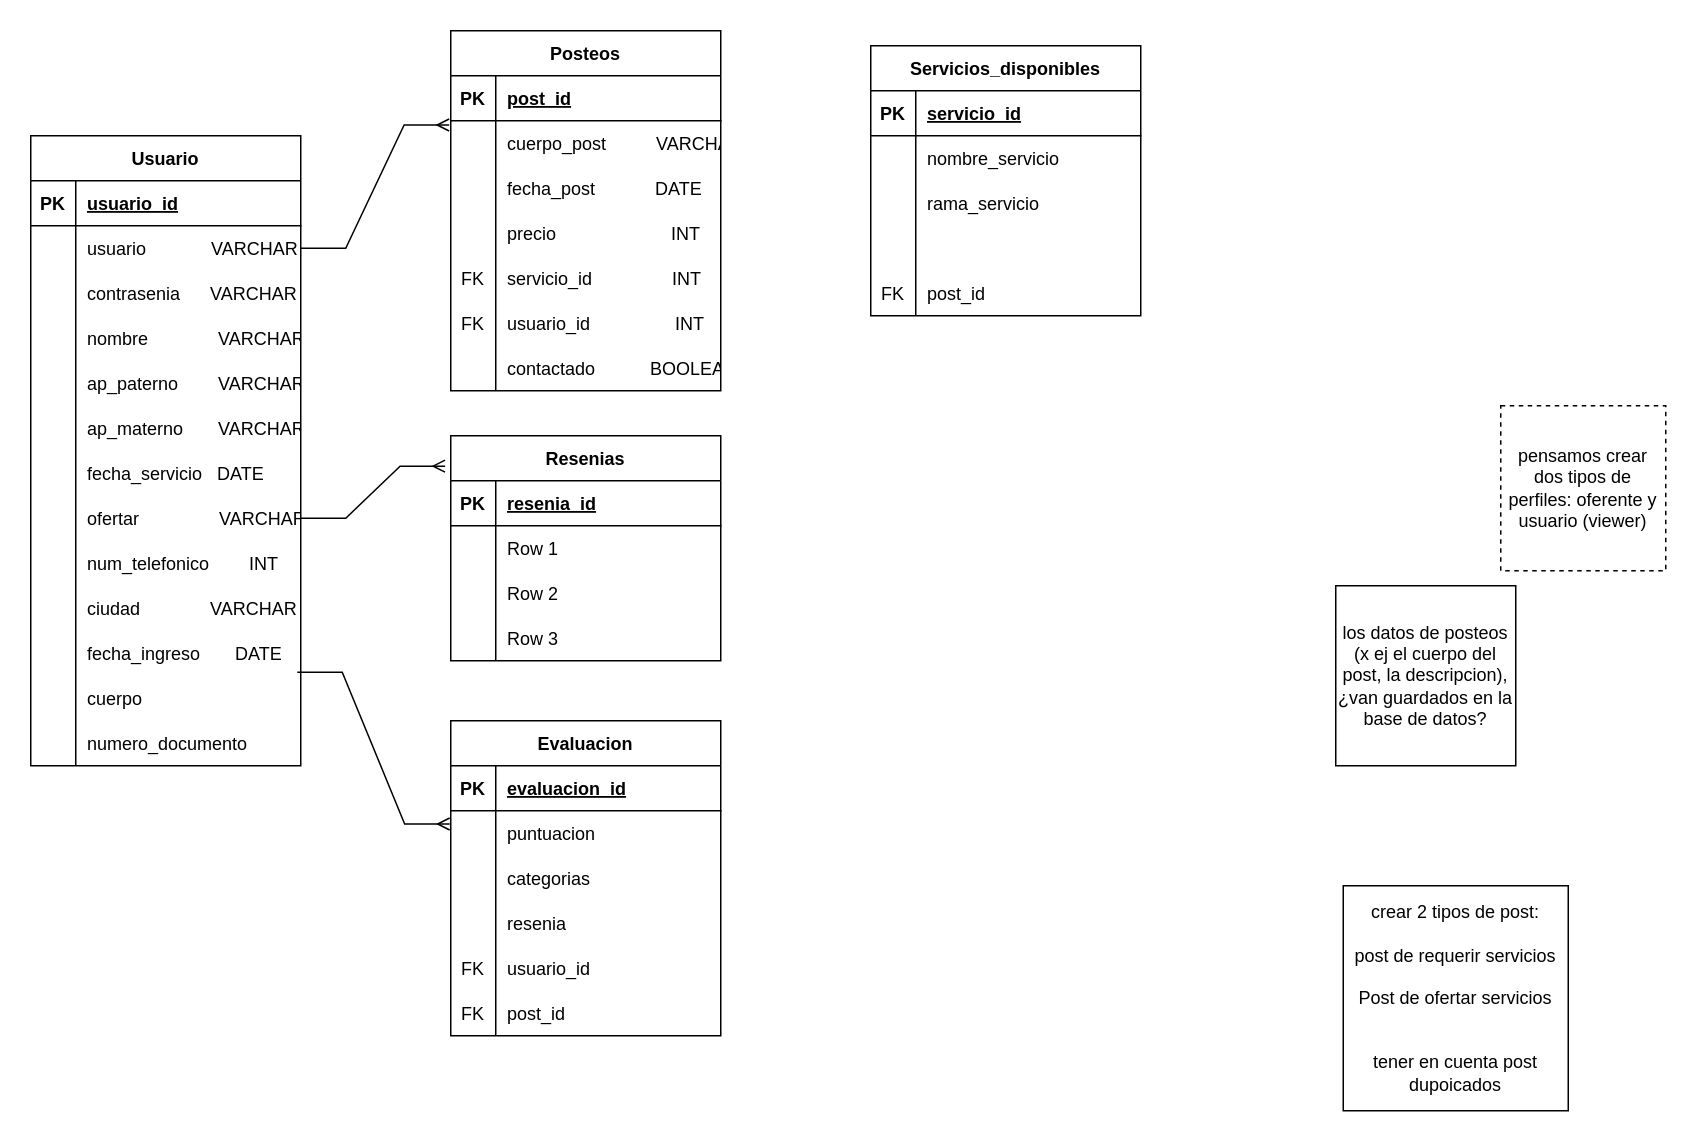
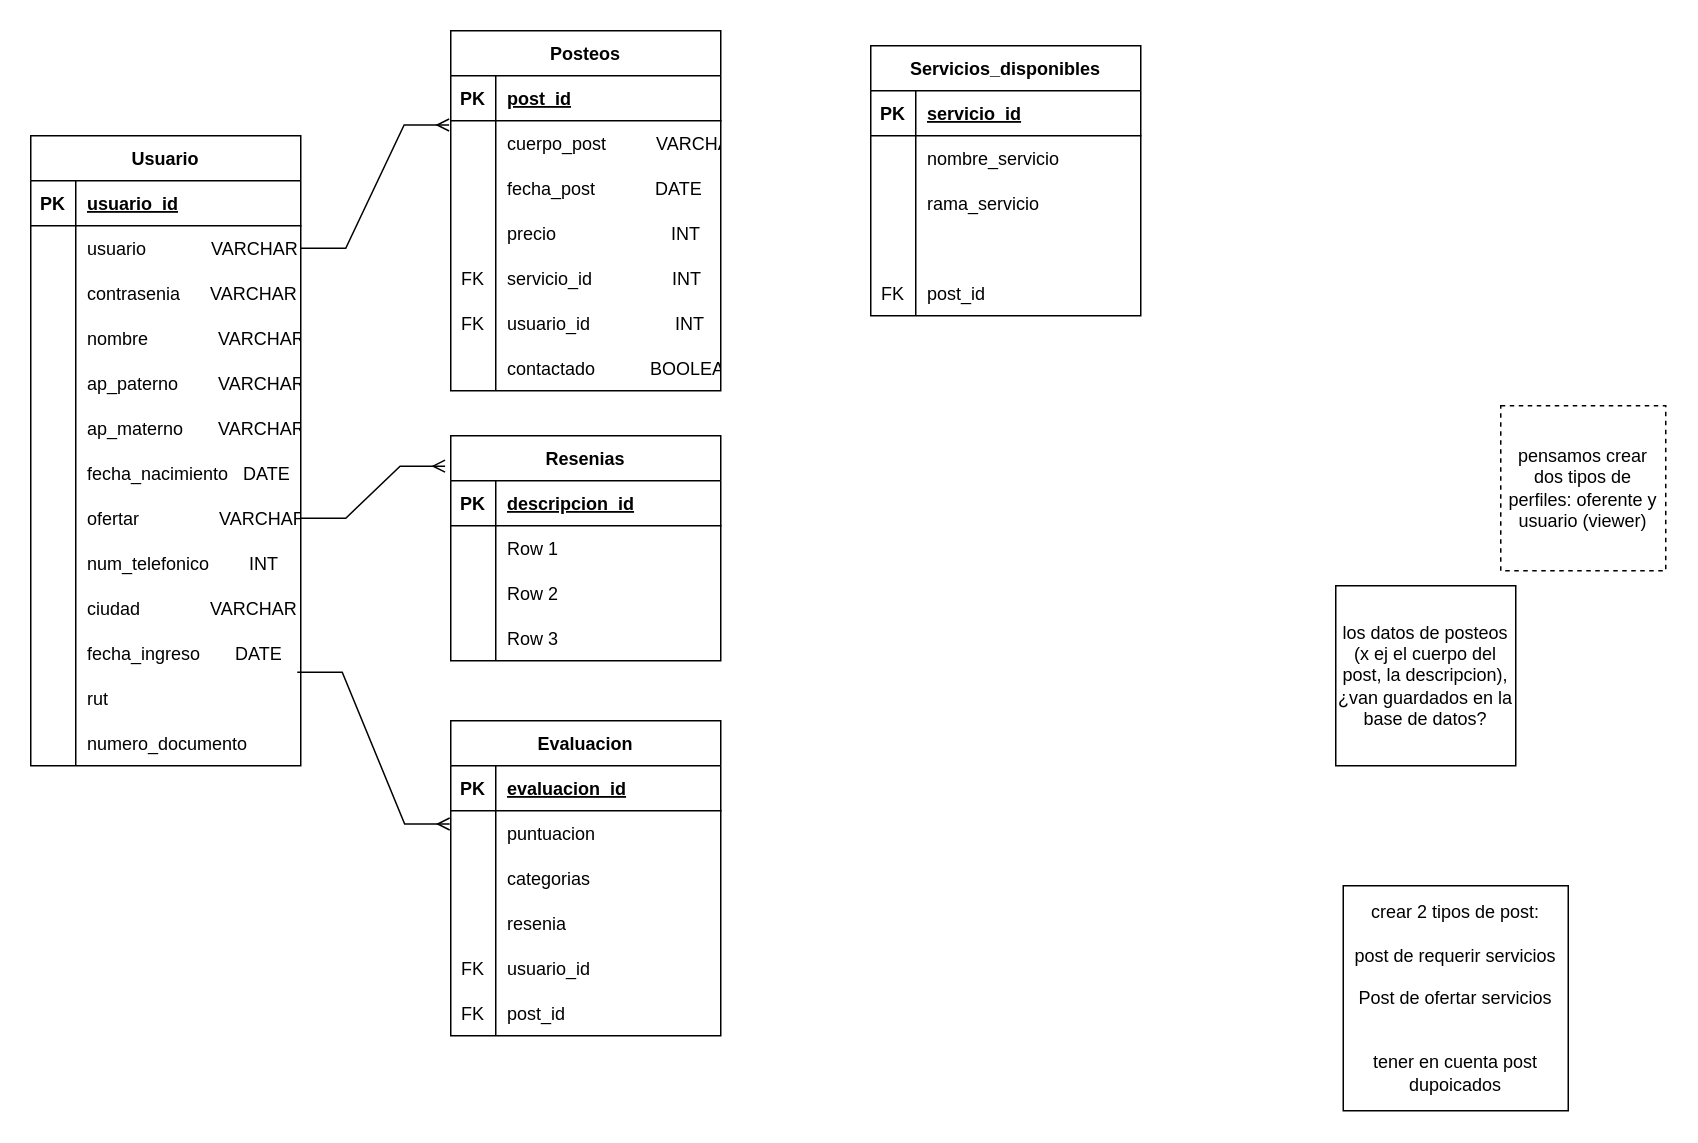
(186, 474) -> (196, 474)
(553, 504) -> (571, 504)
(117, 699) -> (102, 699)
